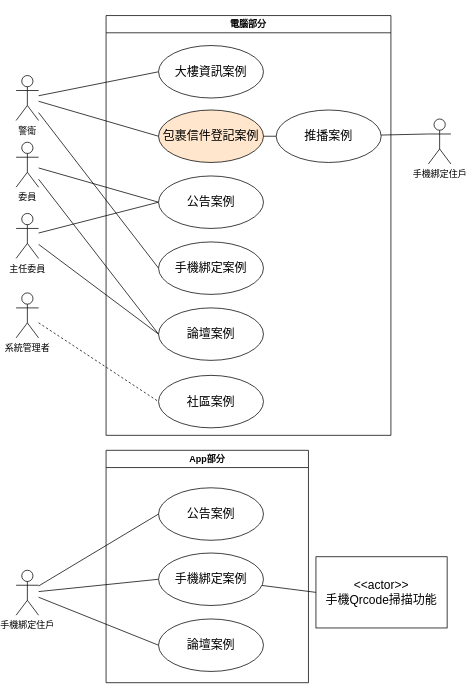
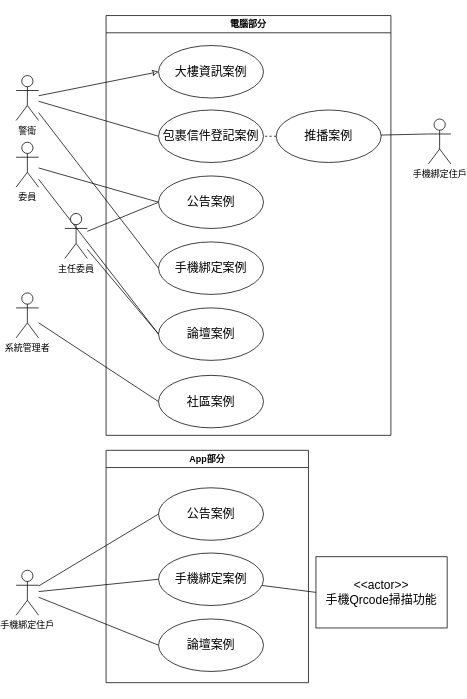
(154, 73) -> (152, 73)
(211, 136) -> (211, 136)
(270, 136) -> (270, 136)
(27, 236) -> (76, 236)
(98, 362) -> (98, 362)
